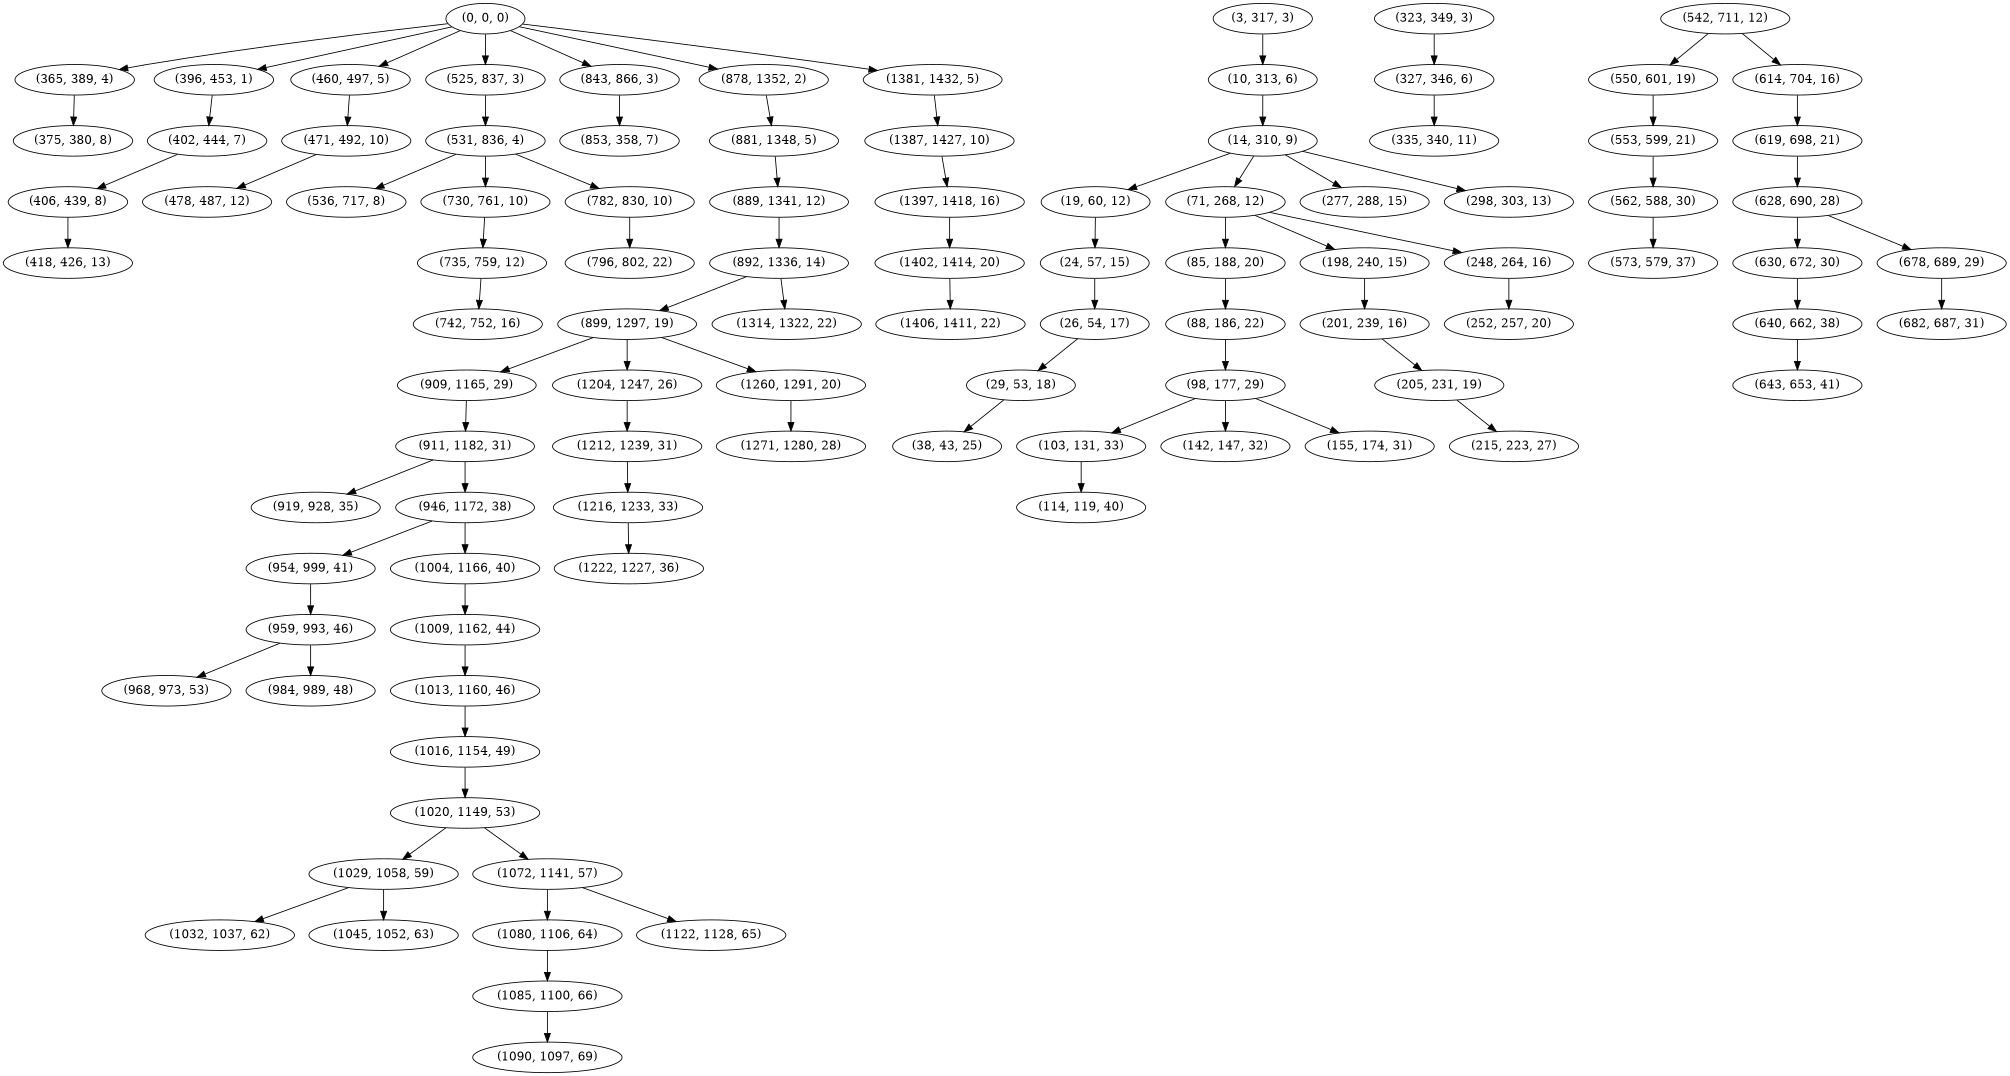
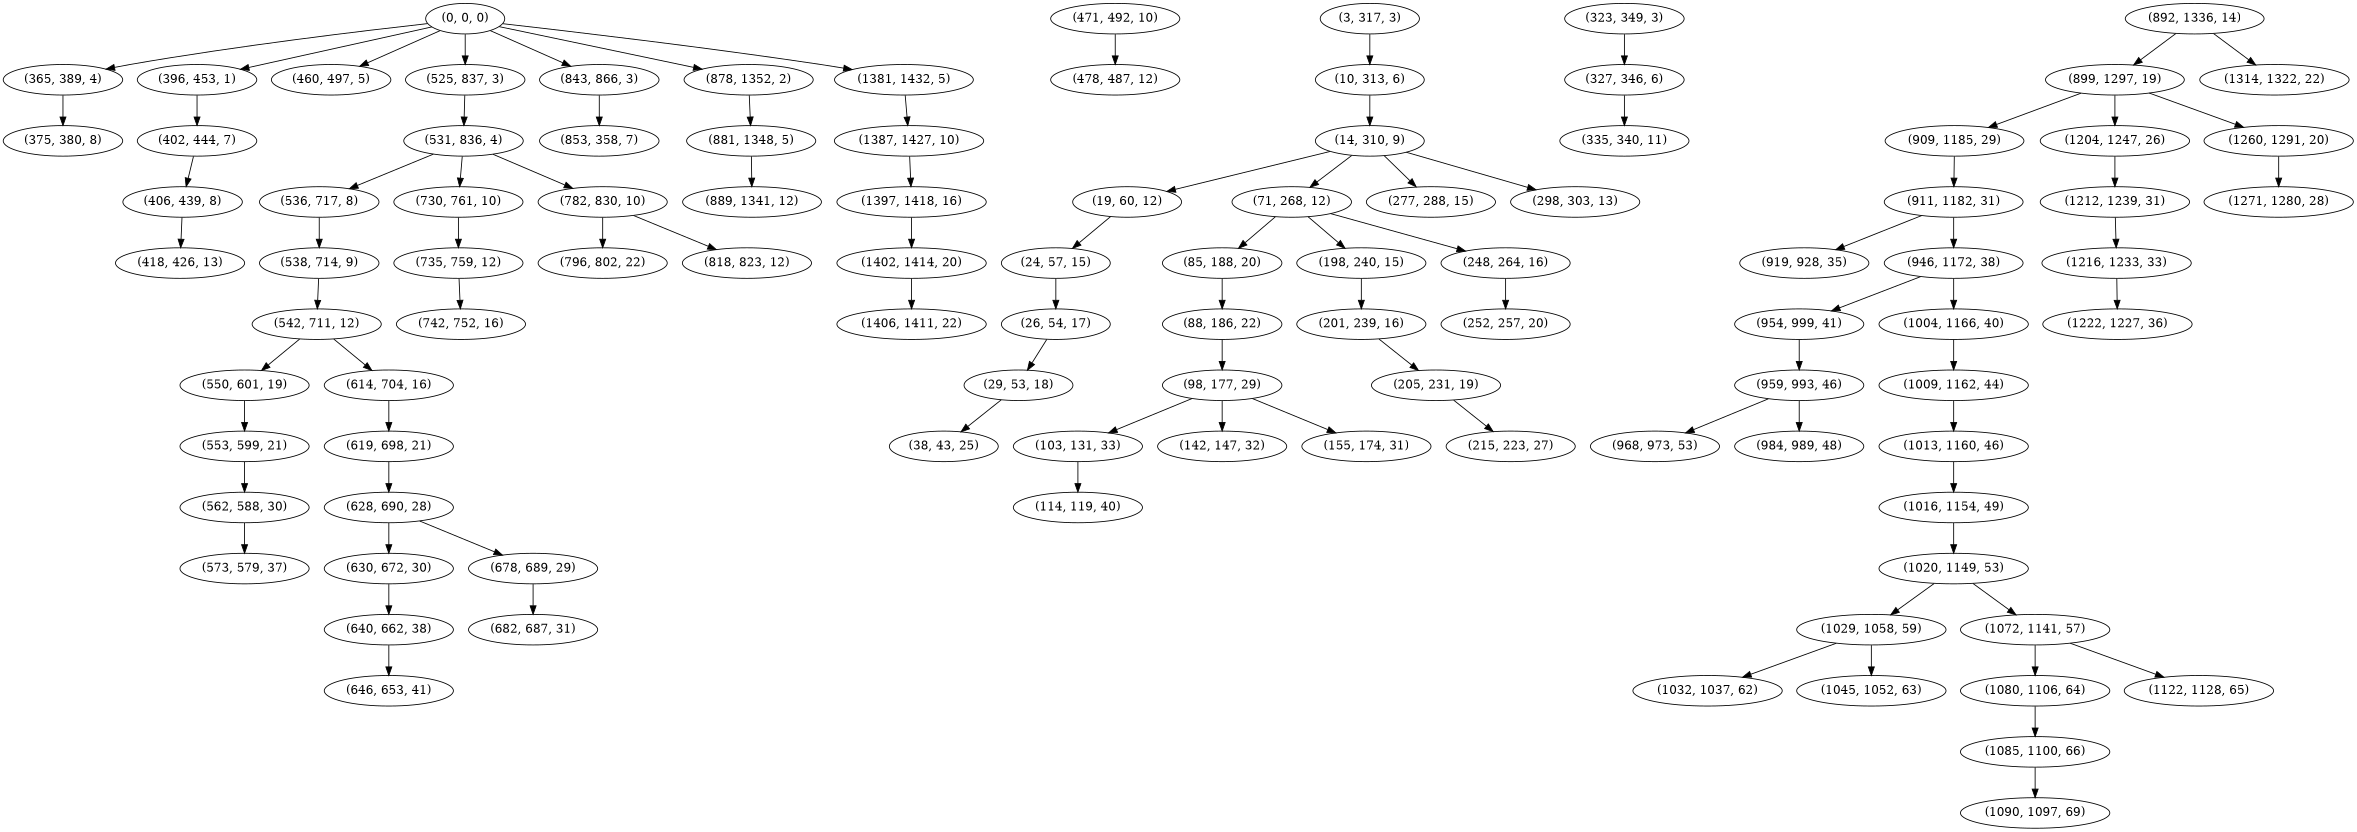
(349, 106) -> none
(779, 228) -> none
none -> (319, 263)
none -> (747, 263)
(467, 385) -> (1955, 141)
(1797, 385) -> (389, 691)
